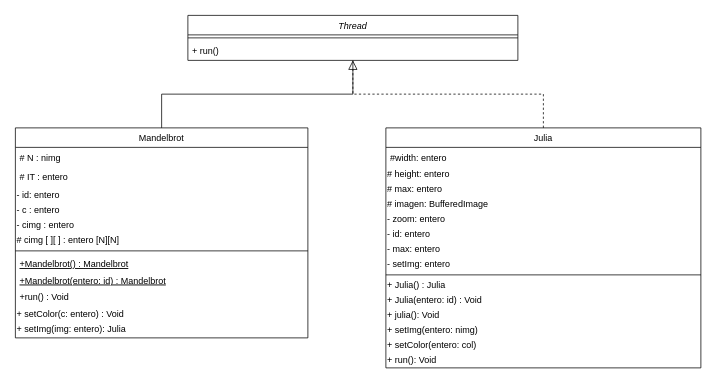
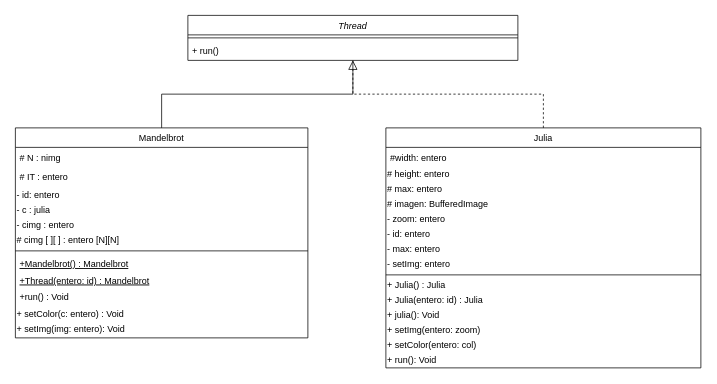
(42, 210) -> (38, 210)
(101, 281) -> (92, 281)
(441, 300) -> (443, 300)
(78, 329) -> (77, 329)
(438, 330) -> (439, 330)
